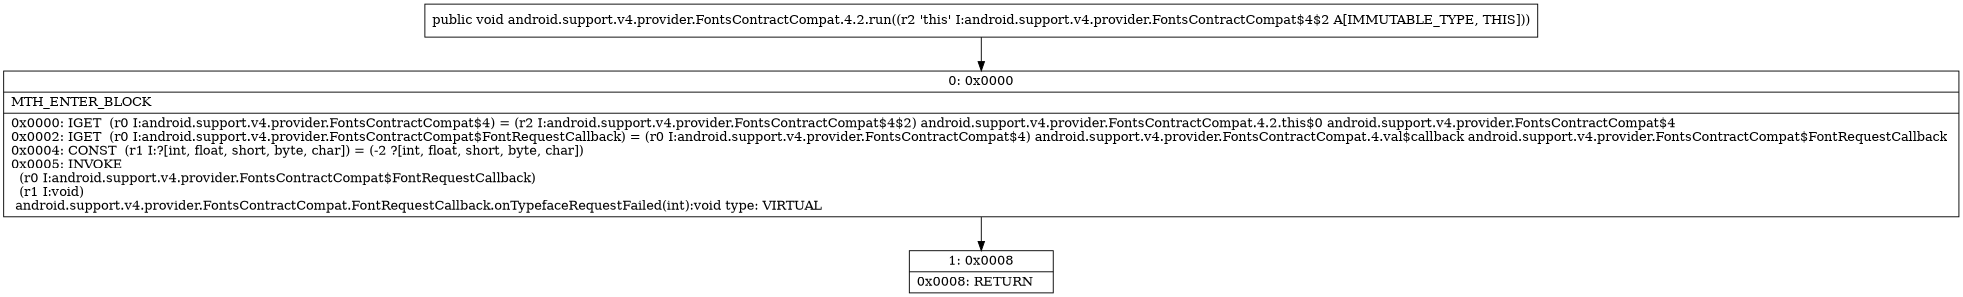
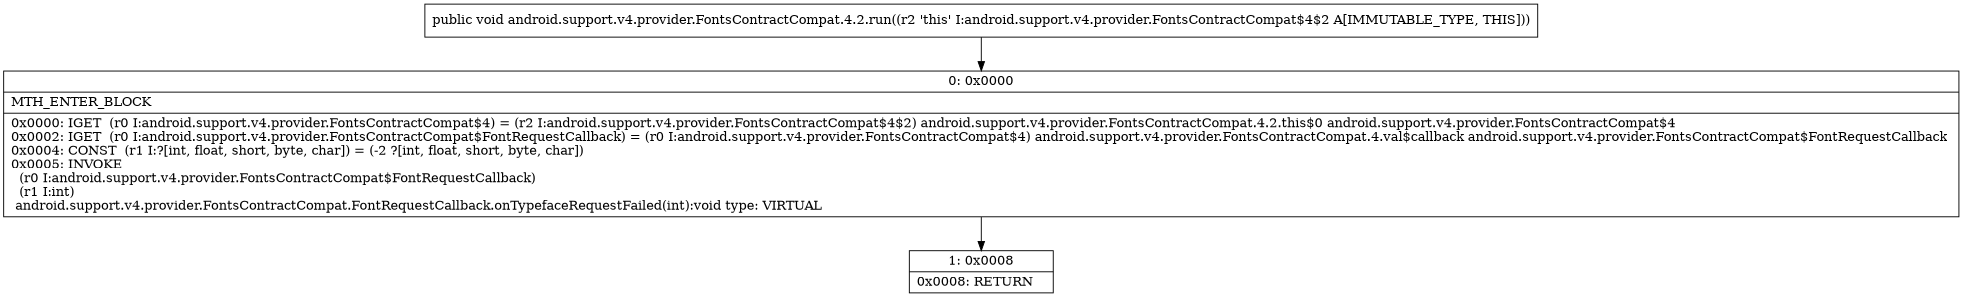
(48, 192) -> (43, 192)
